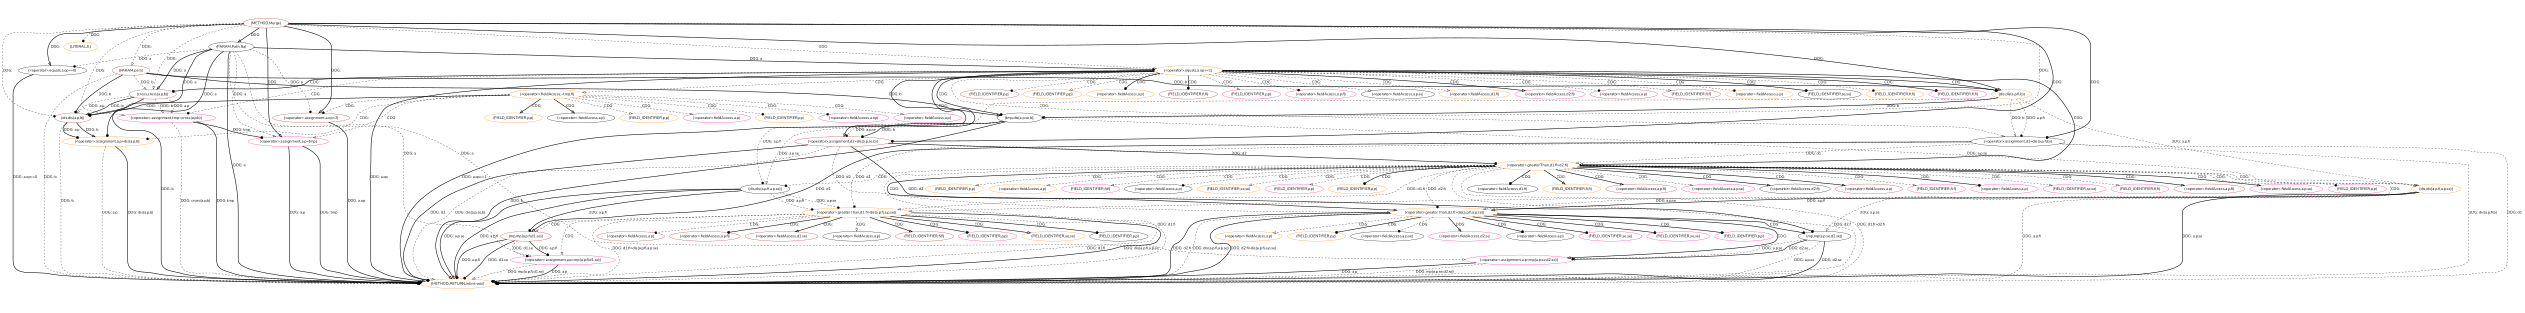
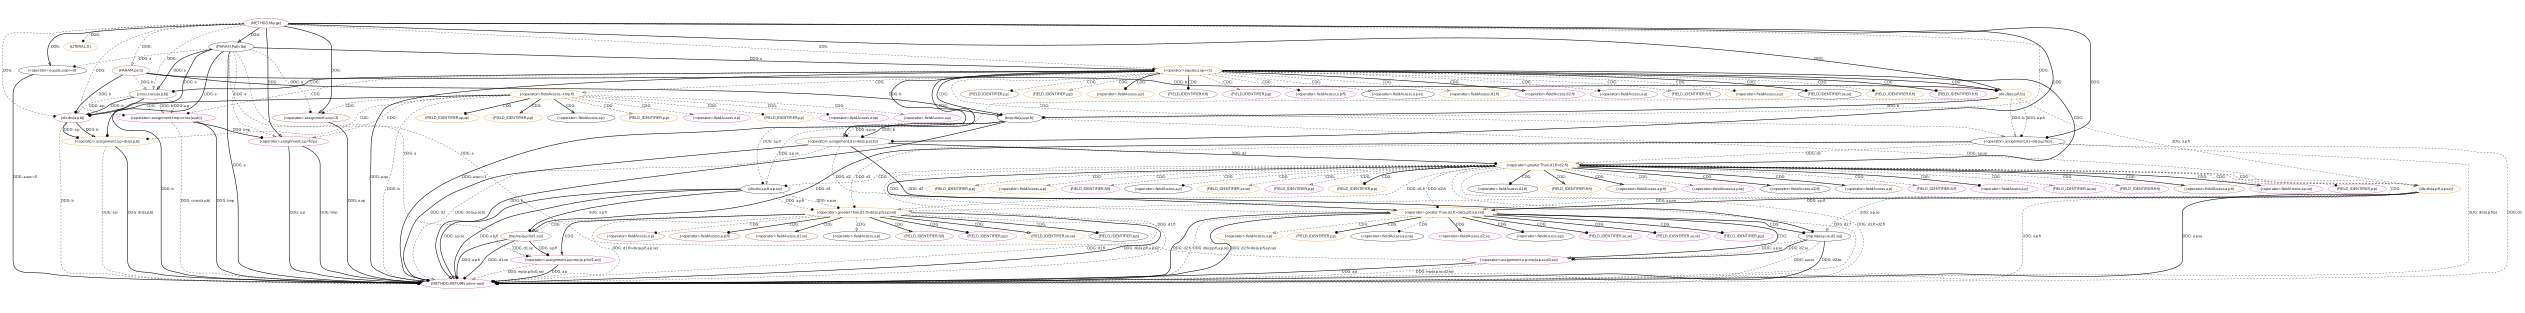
(123, 42) -> (123, 42)
none -> (448, 118)
(672, 218) -> (672, 218)
(54, 271) -> (394, 159)
(458, 284) -> (458, 284)
